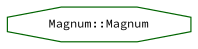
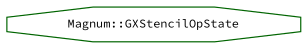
(99, 24) -> (154, 24)
